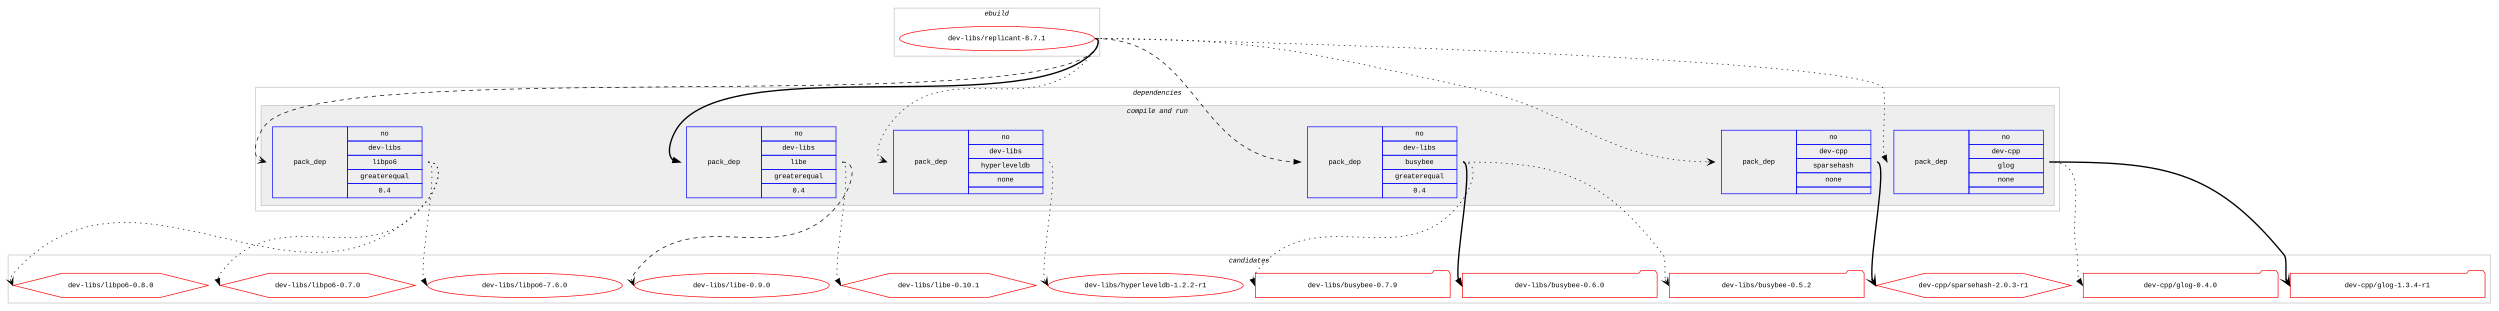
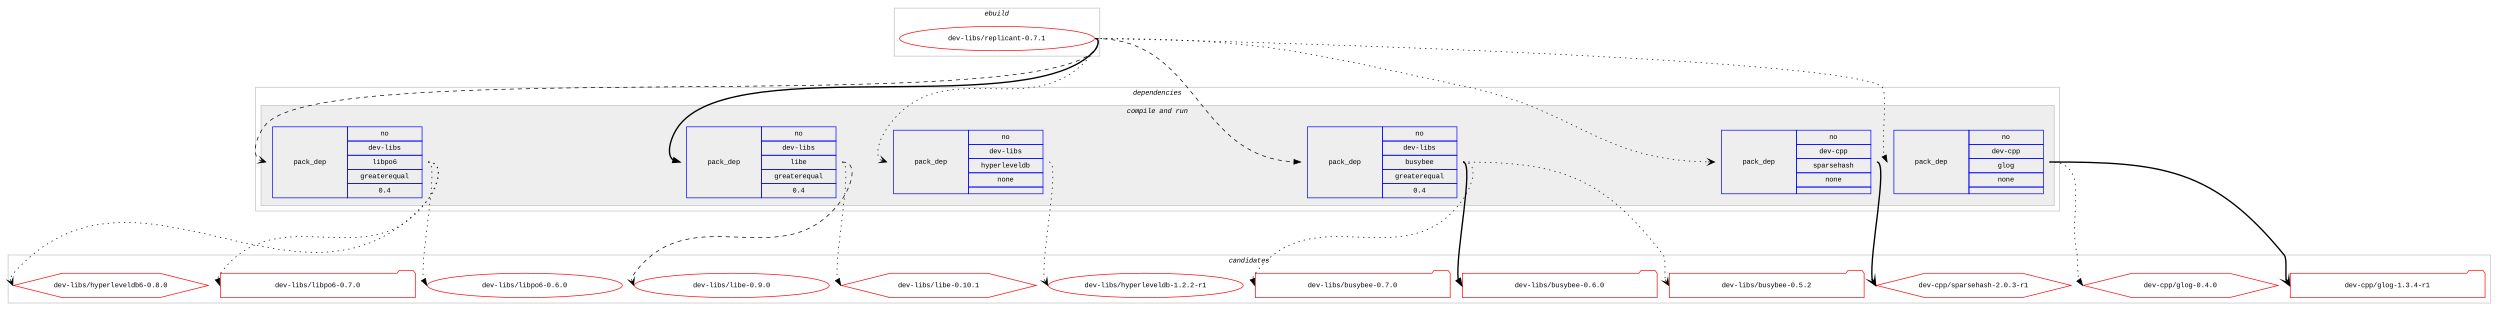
(997, 39) -> (997, 39)
(111, 285) -> (111, 285)
(318, 285) -> (318, 285)
(525, 285) -> (525, 285)
(1353, 285) -> (1353, 285)
(2181, 285) -> (2181, 285)
